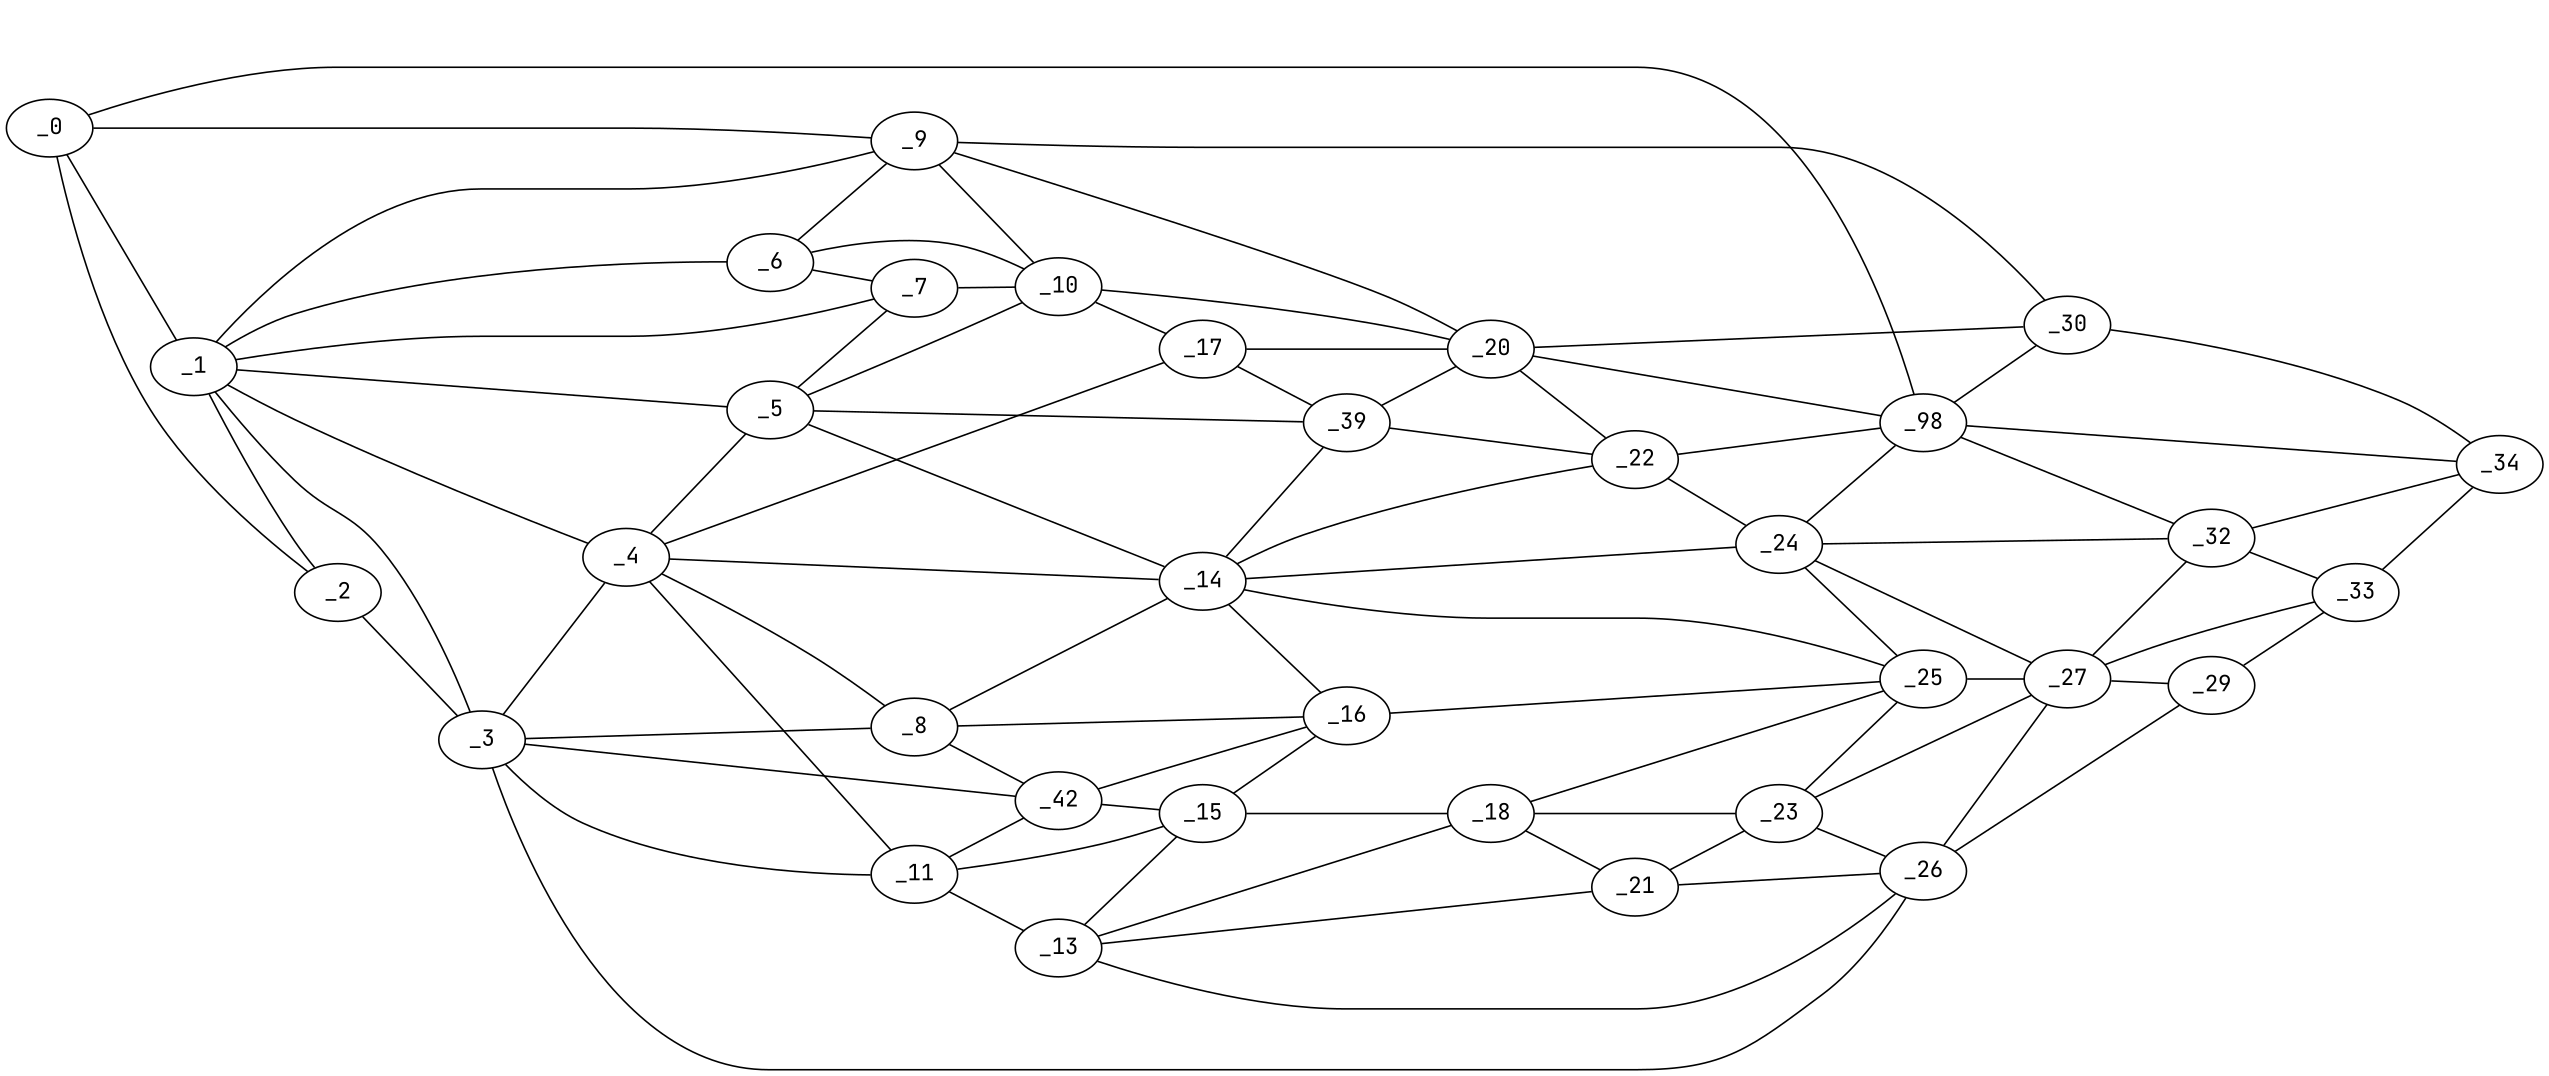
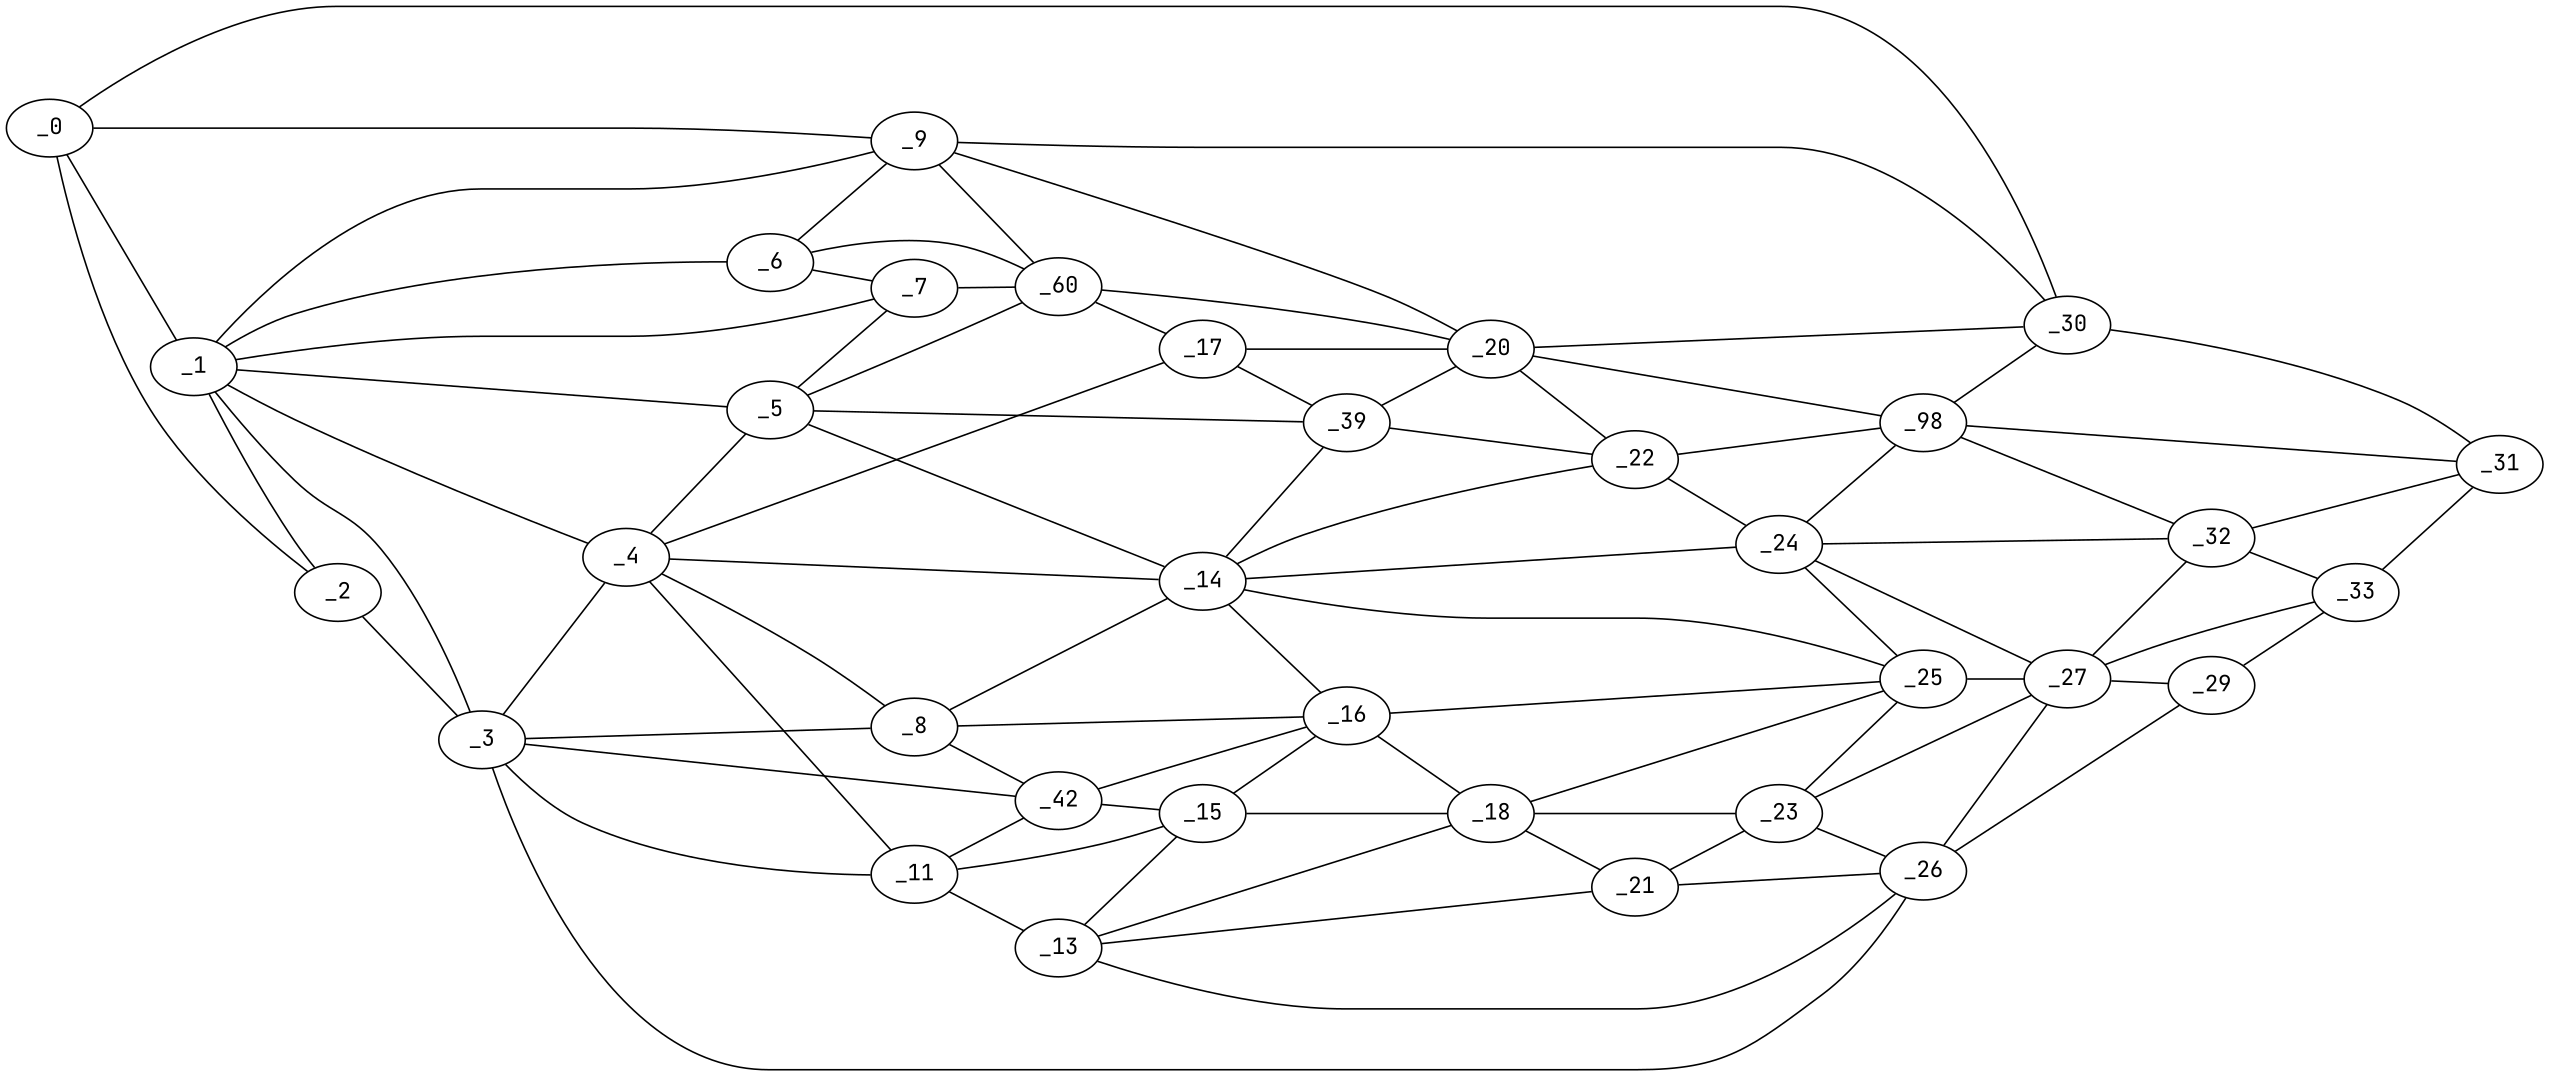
(1088, 67) -> (1130, 6)
(1059, 287) -> (1059, 287)
(2500, 464) -> (2500, 464)
none -> (1419, 765)
